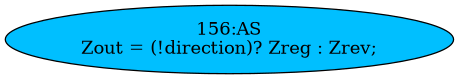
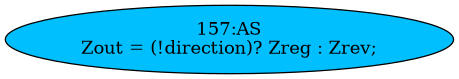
(229, 39) -> (229, 39)
